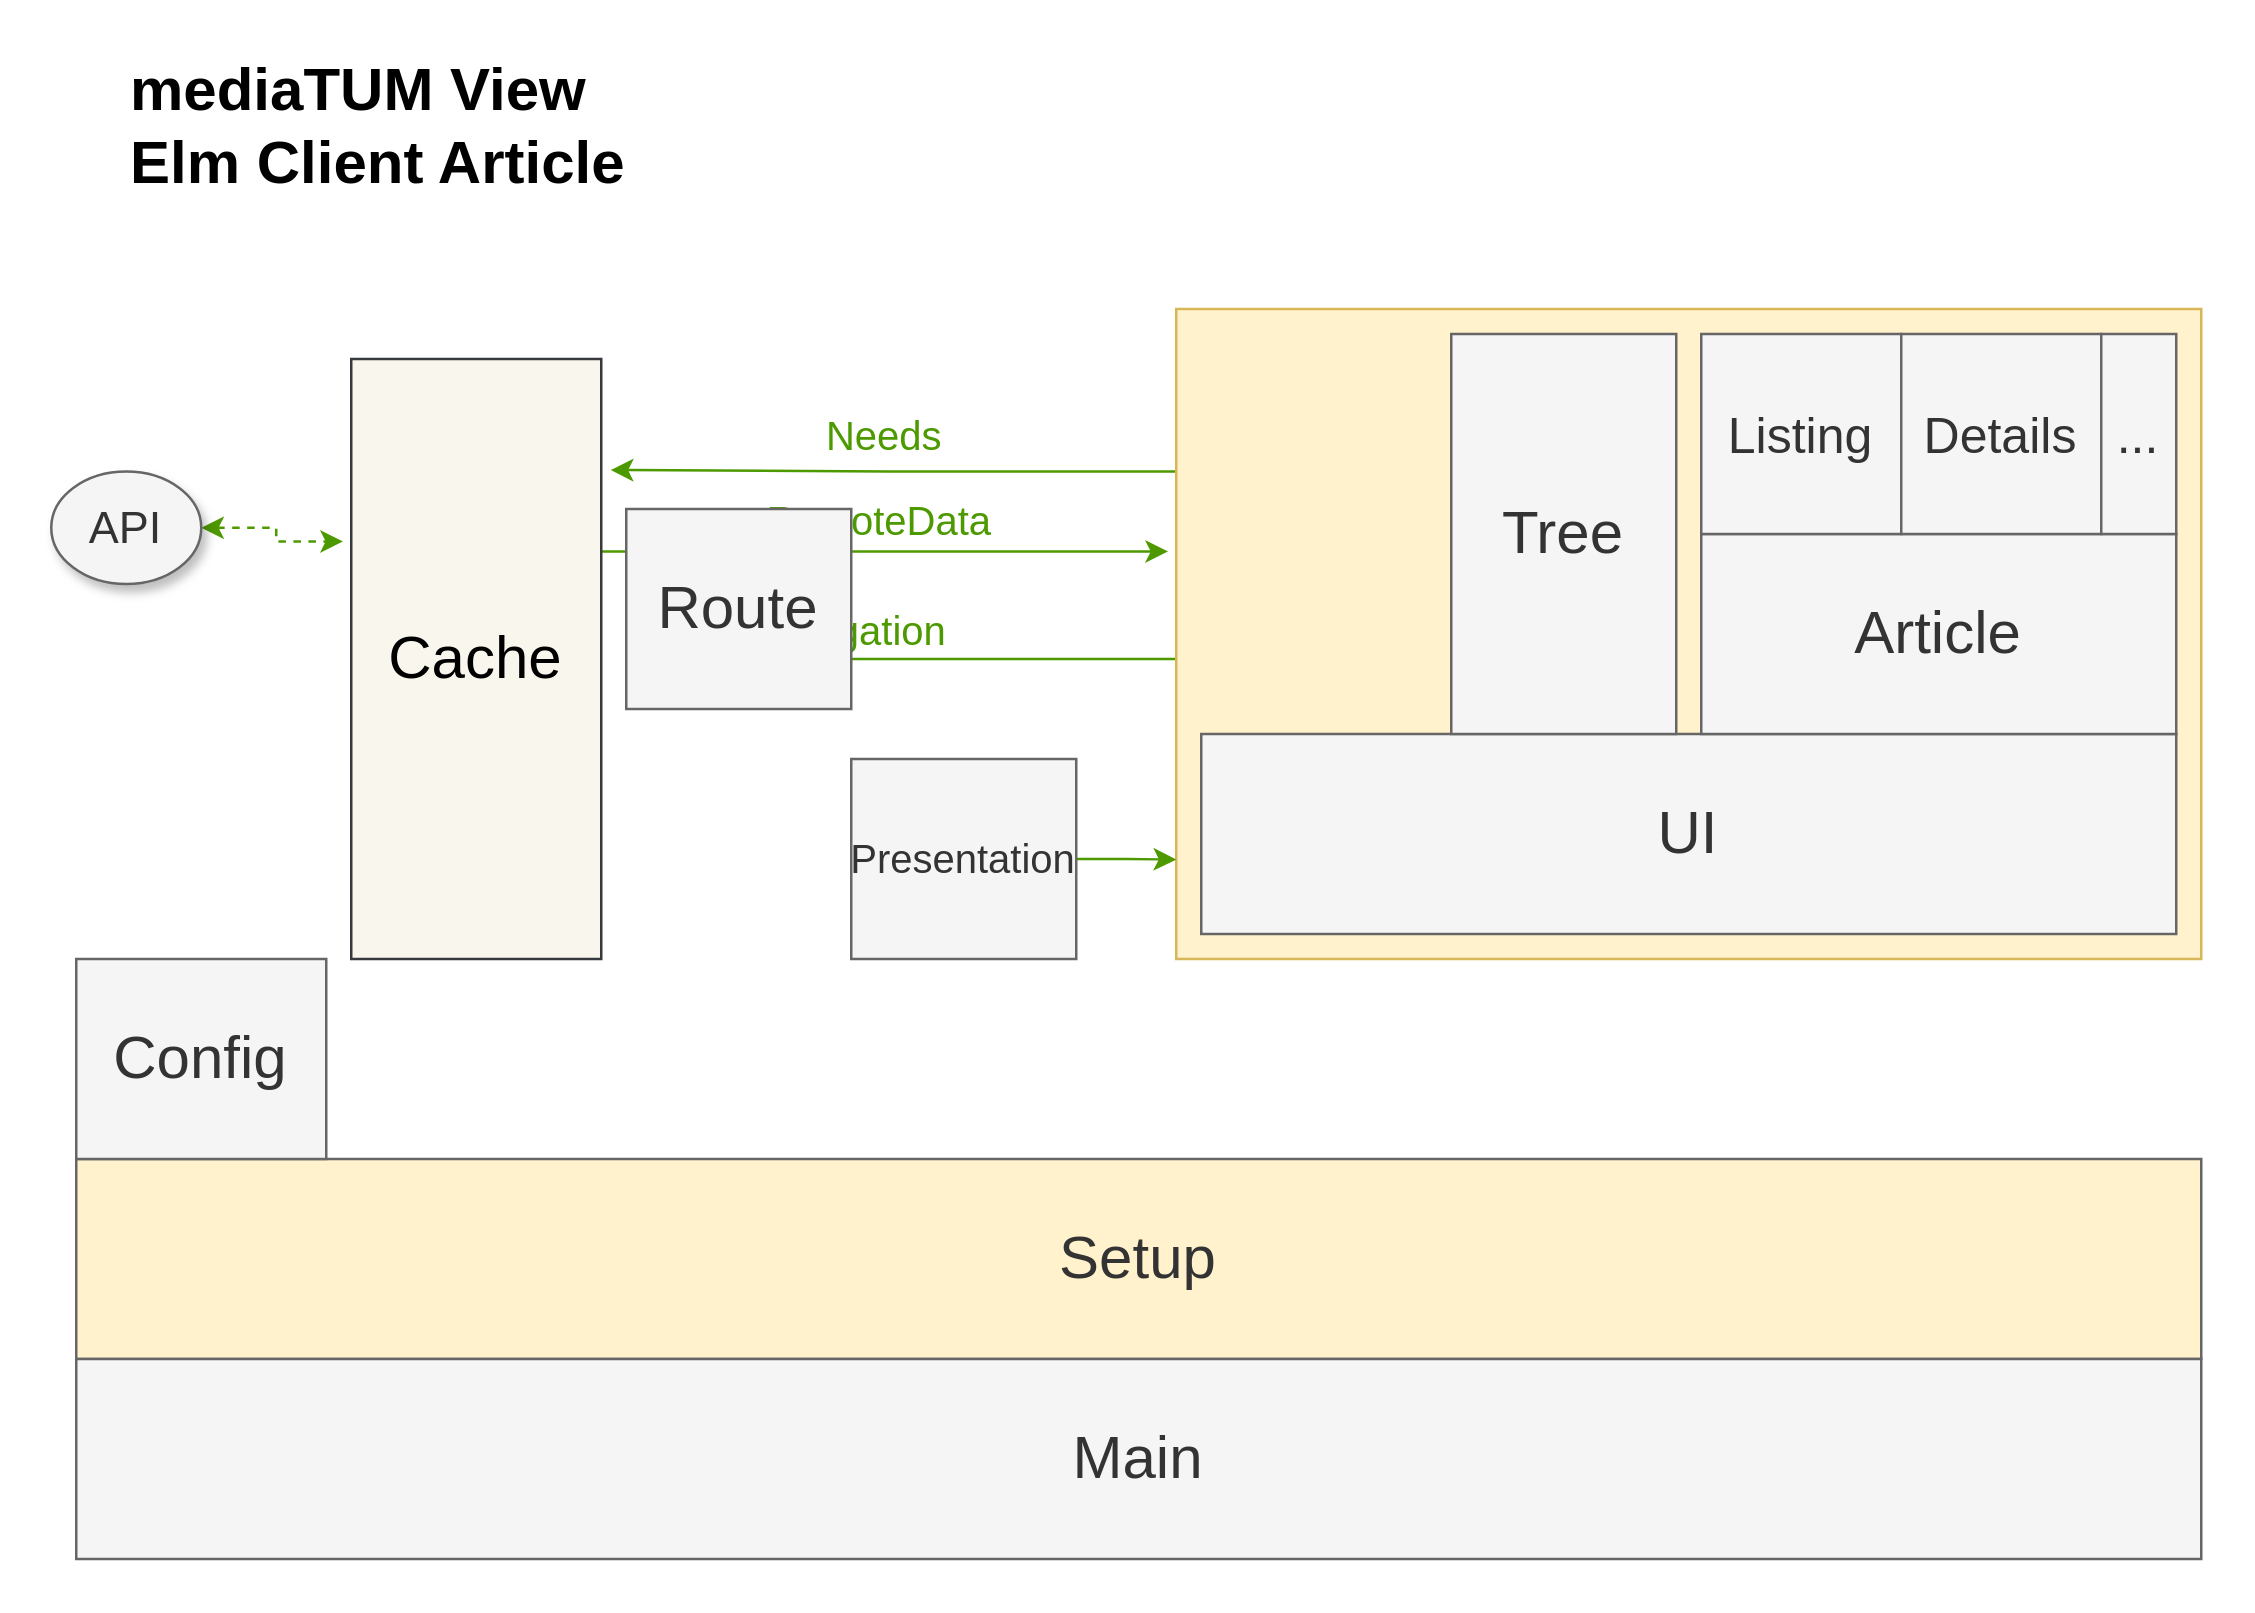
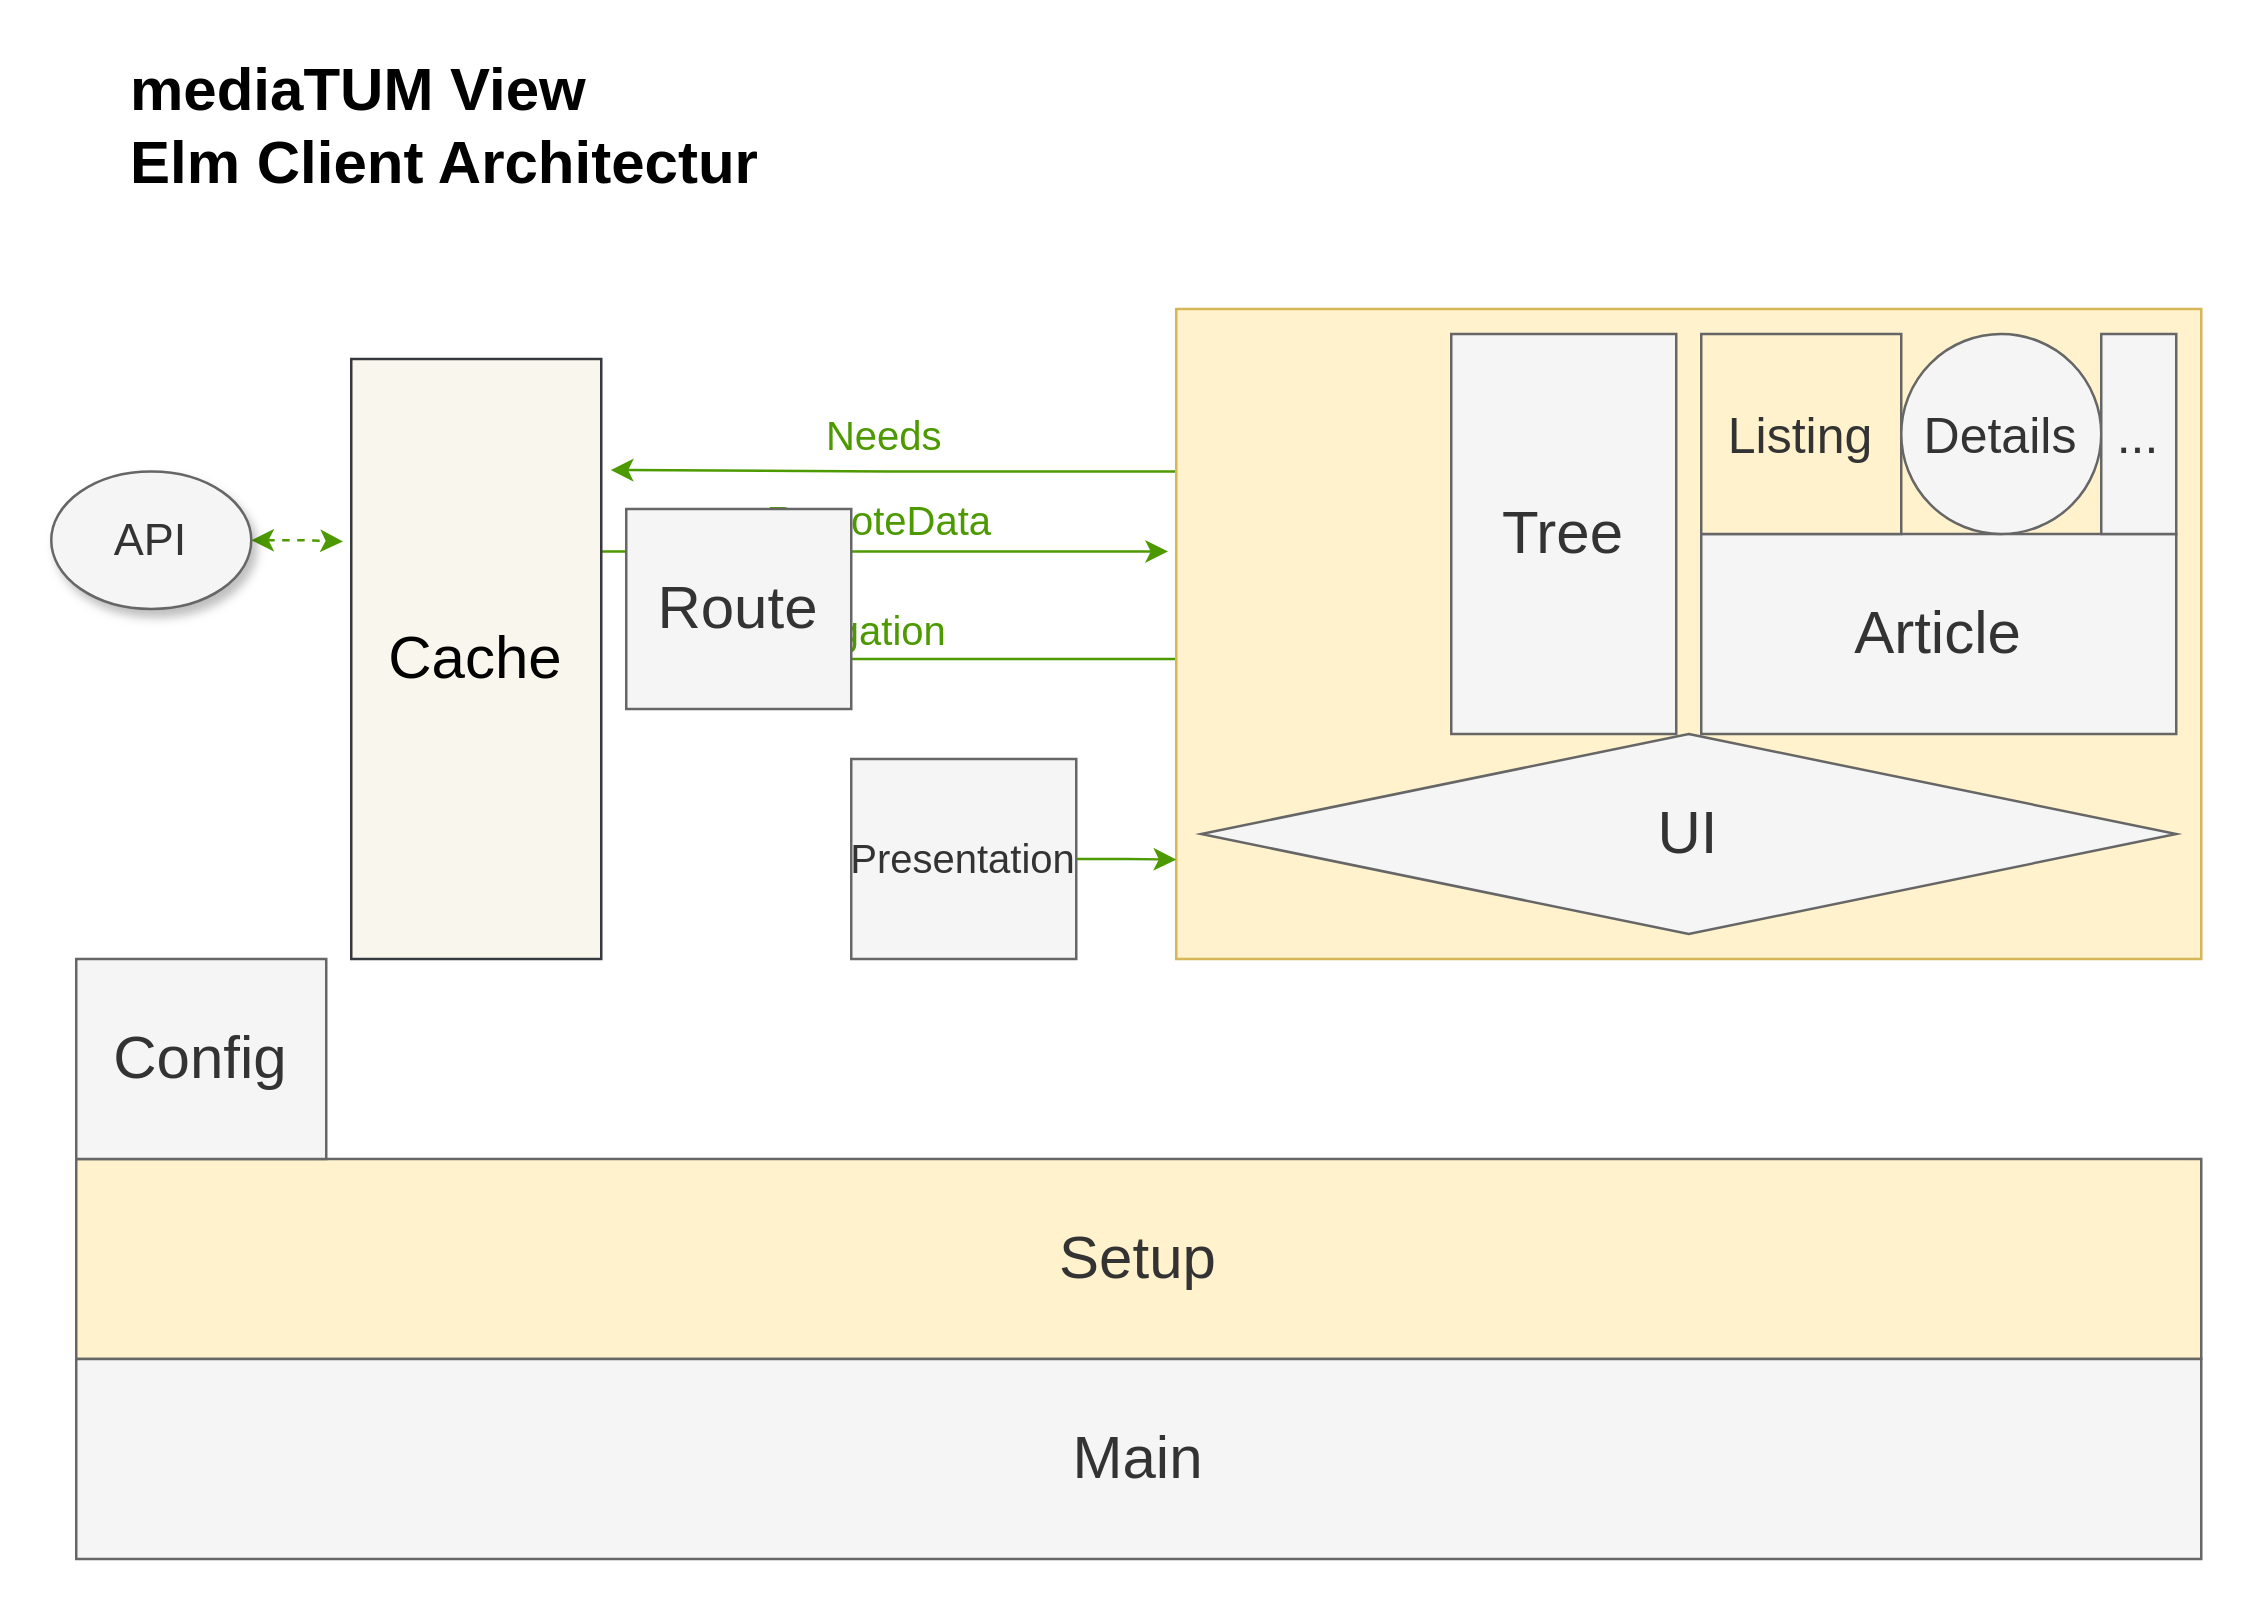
(379, 126) -> (454, 126)
(1801, 434) -> (1801, 434)
(2001, 434) -> (2001, 434)
(126, 528) -> (151, 540)
(1689, 834) -> (1689, 834)
